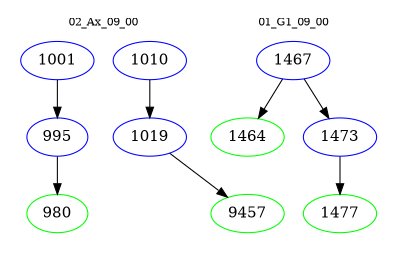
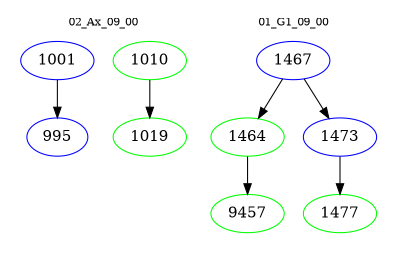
(150, 61) -> (150, 61)
(150, 137) -> (150, 137)
(188, 167) -> (248, 170)
(57, 214) -> none
